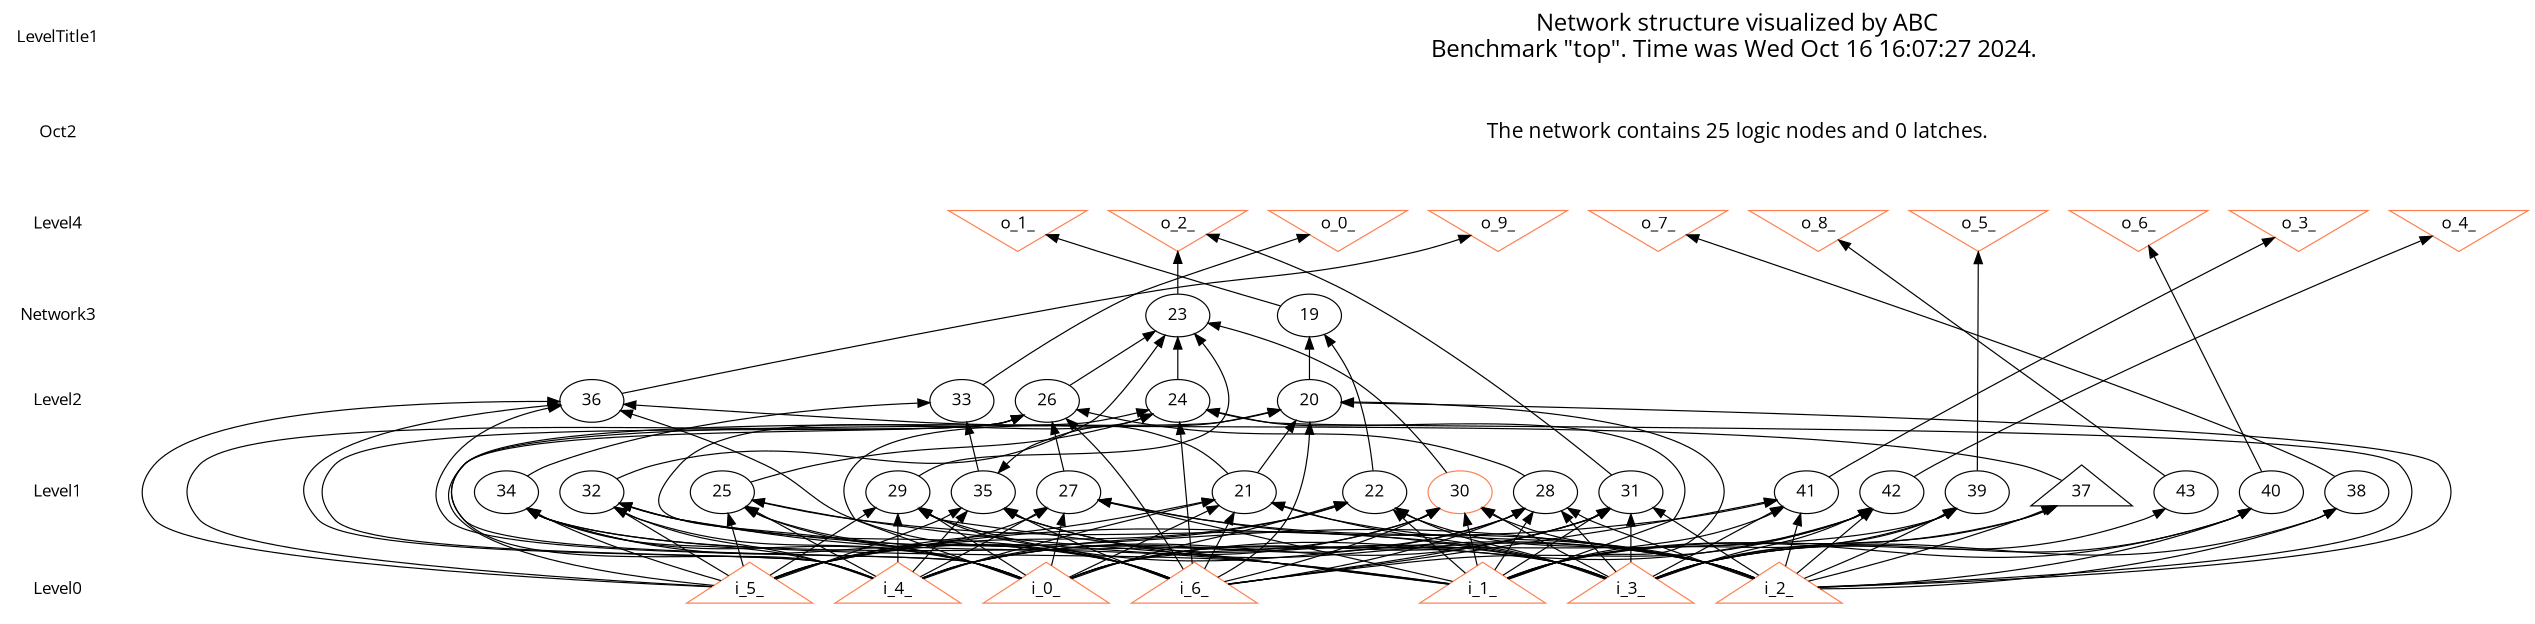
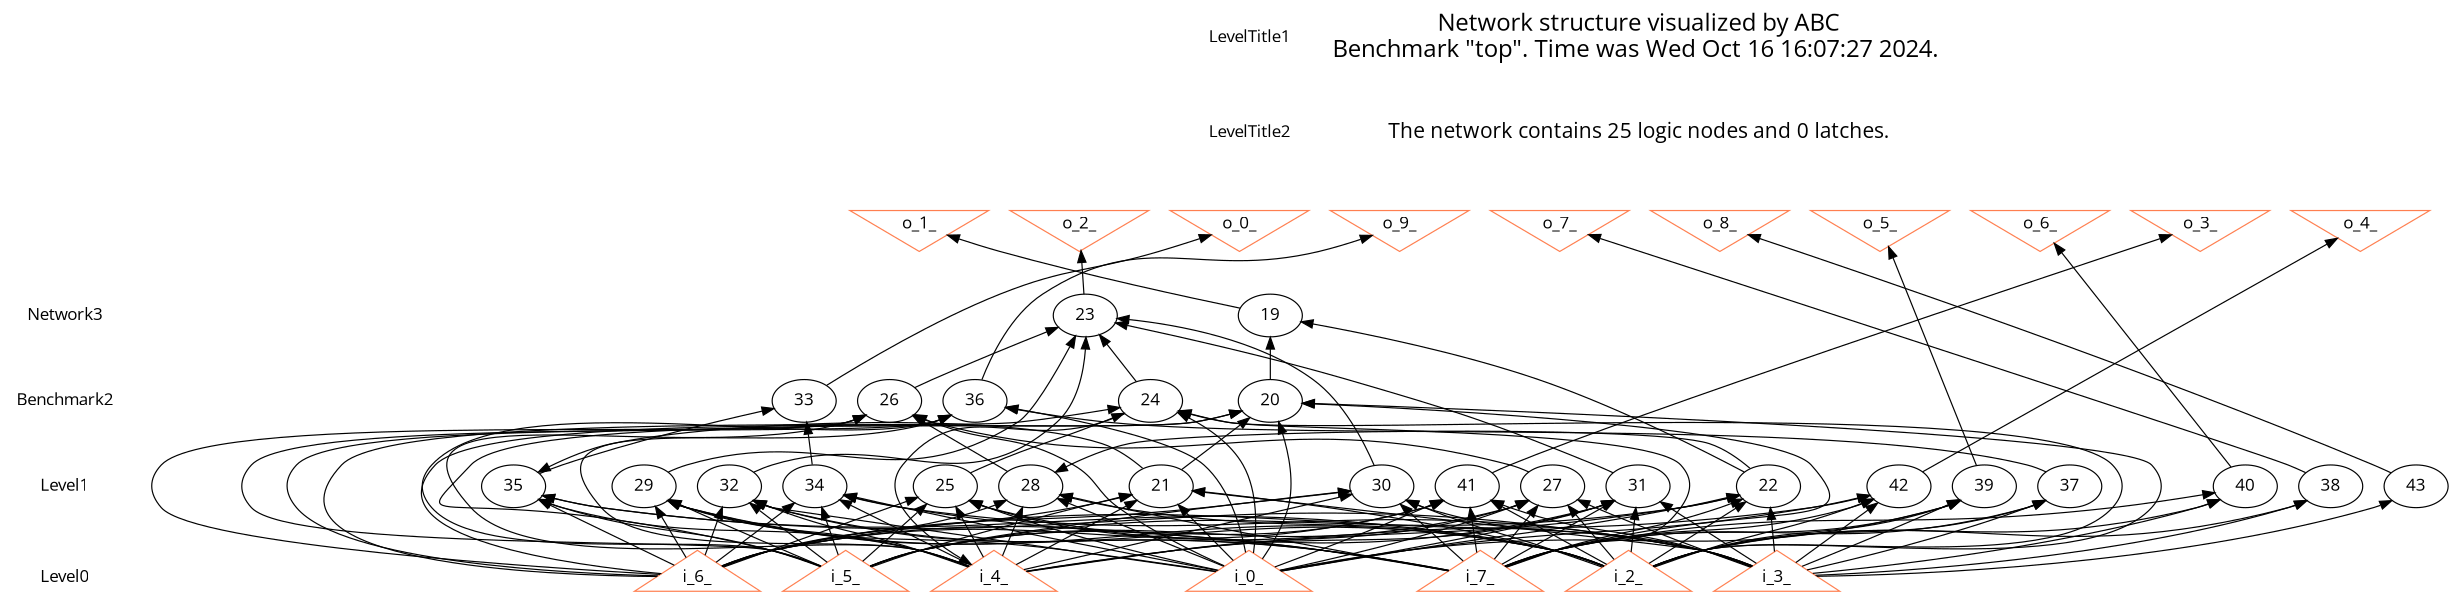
(58, 133) -> (1250, 133)
(58, 224) -> none
(1426, 338) -> (1374, 387)
(58, 401) -> (65, 401)
(559, 440) -> (932, 440)
(1460, 492) -> (1382, 486)
(2082, 492) -> (2070, 486)
none -> (1353, 537)
(1593, 546) -> (1409, 431)
(1483, 589) -> (1480, 578)
